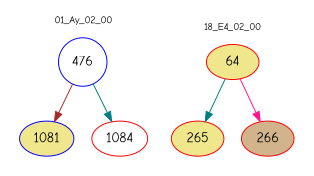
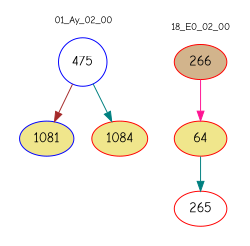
(233, 27) -> (201, 27)
(83, 62) -> (83, 62)
(248, 96) -> (201, 95)
(120, 139) -> (120, 139)
(198, 139) -> (201, 209)
